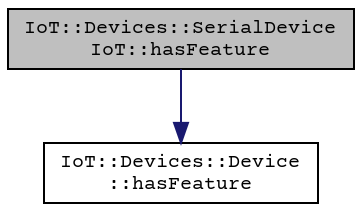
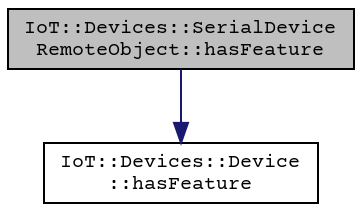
(181, 39) -> (181, 39)
